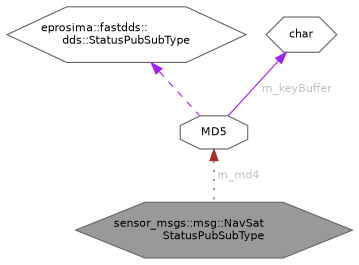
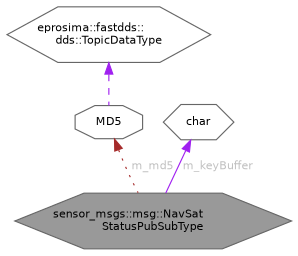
(126, 35) -> (109, 35)
(253, 88) -> (176, 172)
(237, 176) -> (151, 166)
